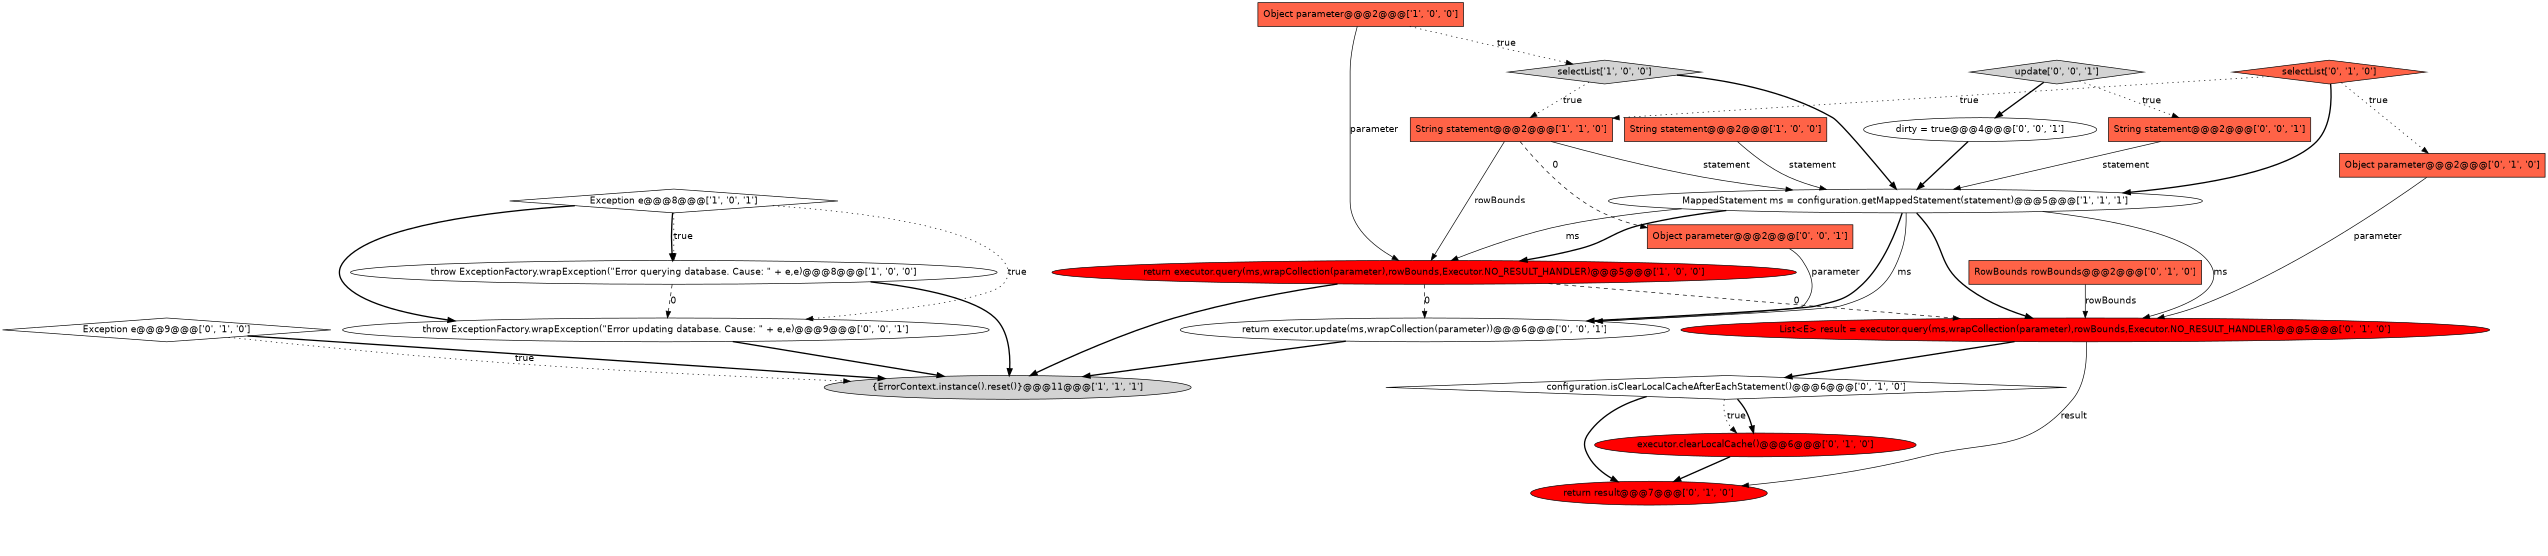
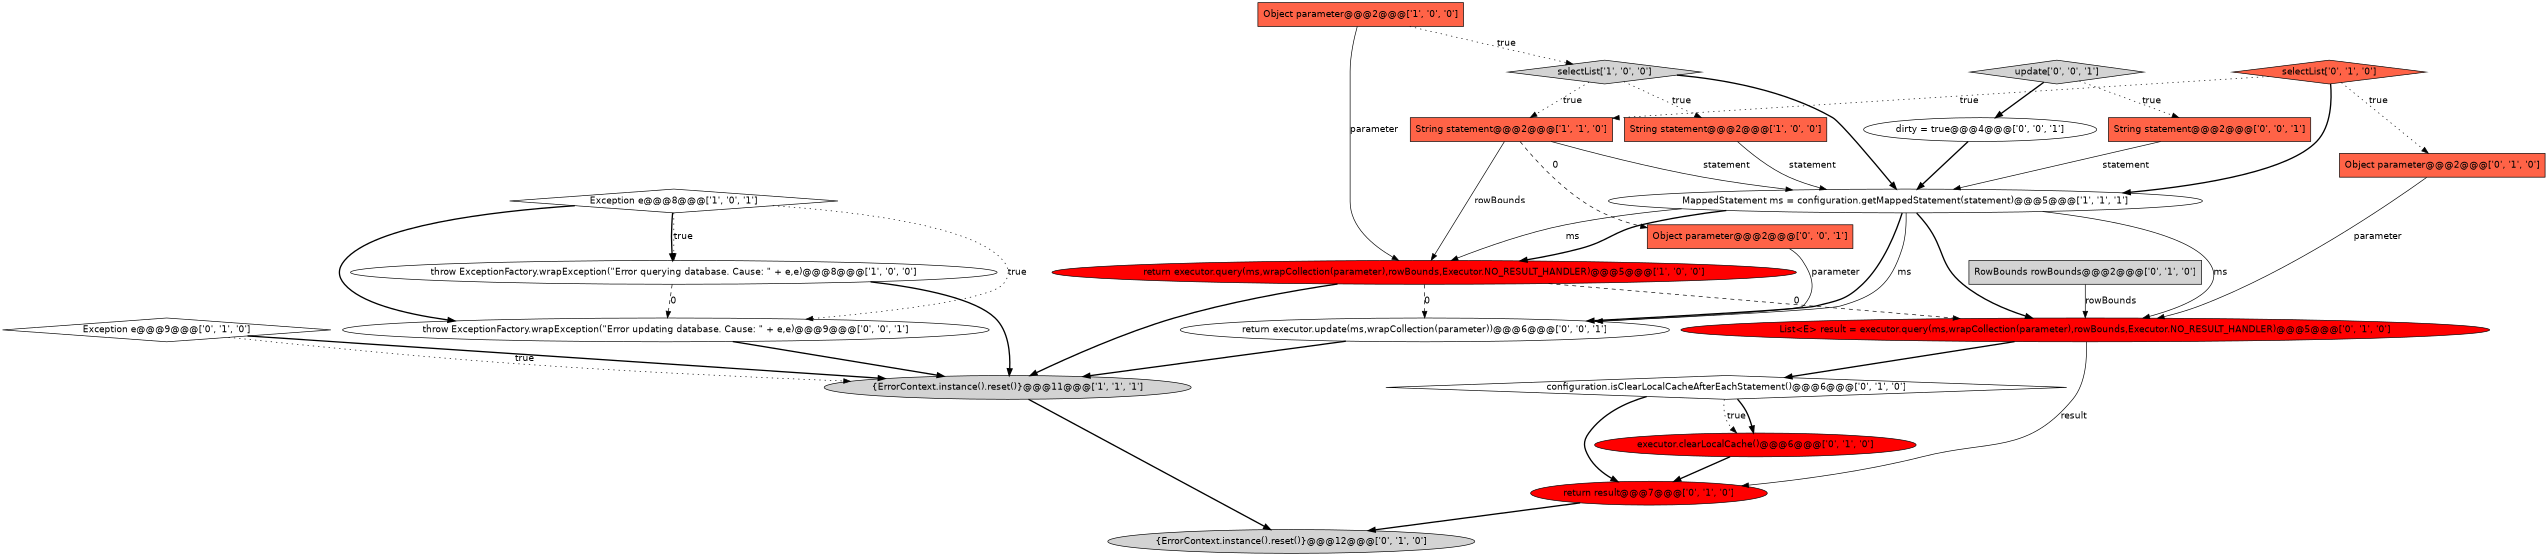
none -> (1660, 98)
(2085, 272) -> (2085, 272)
none -> (1291, 541)
